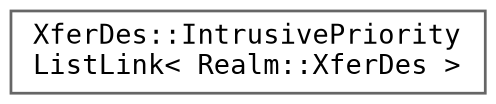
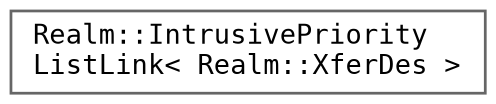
(248, 52) -> (248, 52)
